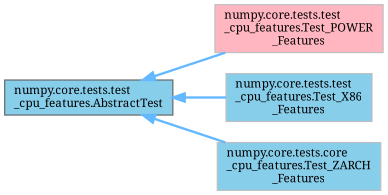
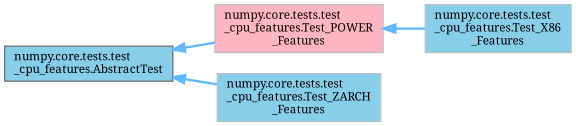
(206, 98) -> (410, 29)
(299, 166) -> (299, 98)
